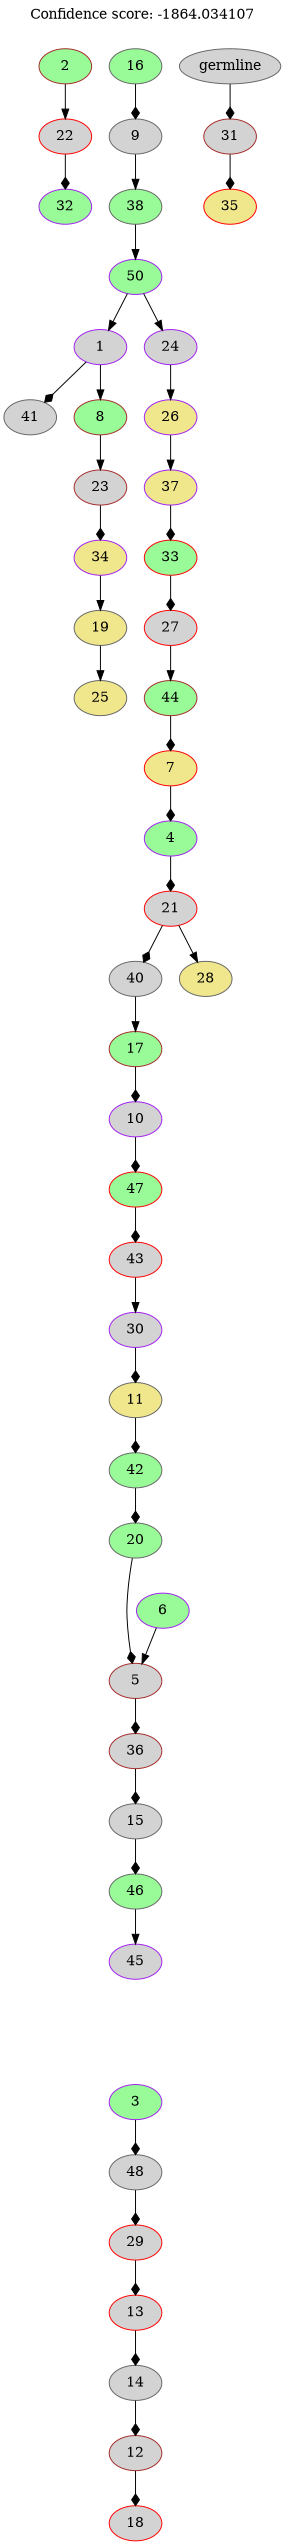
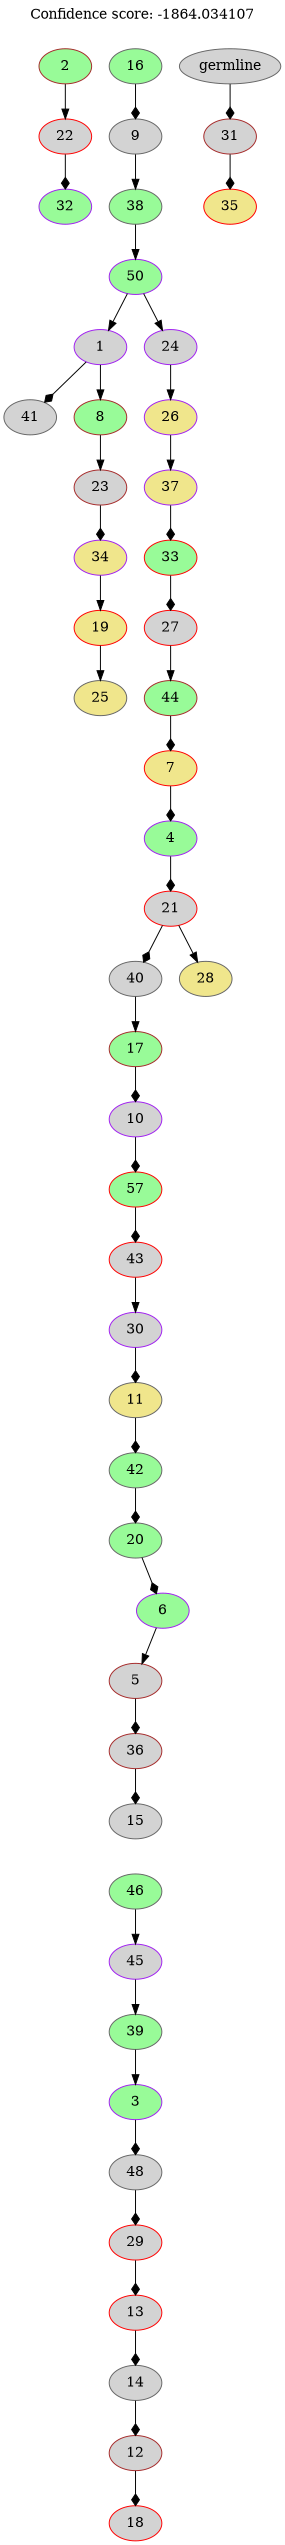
(100, 628) -> (100, 628)
(136, 1190) -> (136, 1190)
(127, 1605) -> (147, 1570)
(136, 1851) -> none
none -> (136, 2032)
